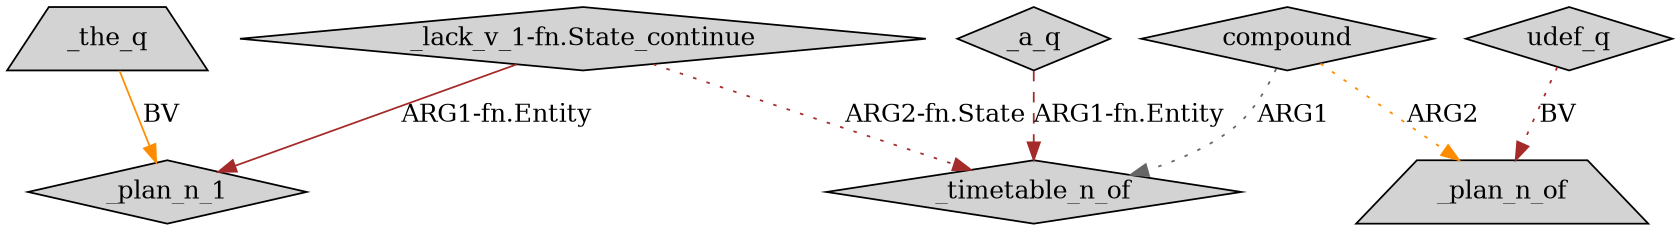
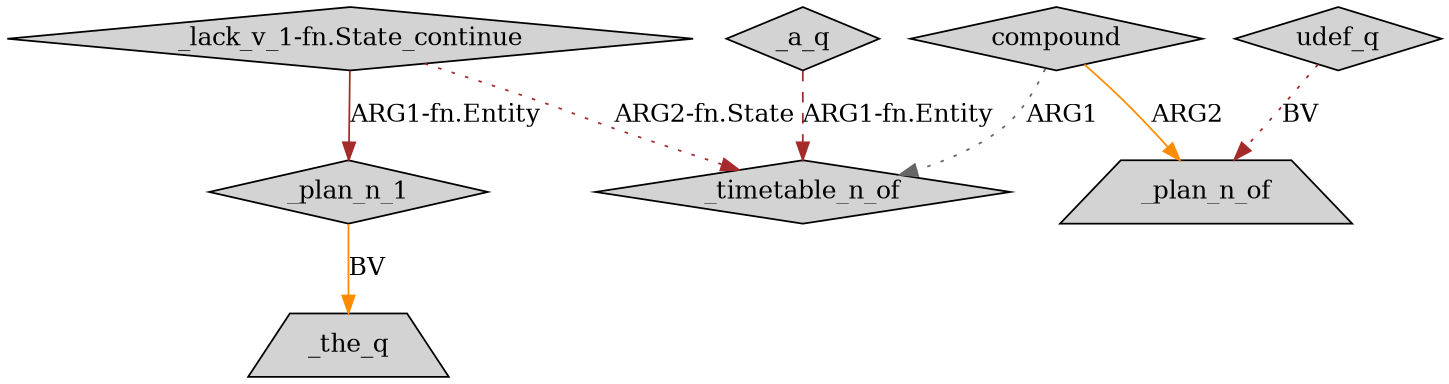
(1382, 107) -> (1127, 104)
(135, 108) -> (348, 260)
